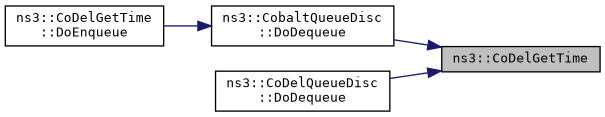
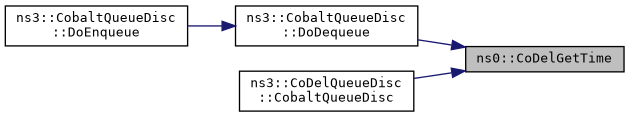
(84, 26) -> (96, 26)
(521, 59) -> (545, 59)
(303, 91) -> (327, 91)
